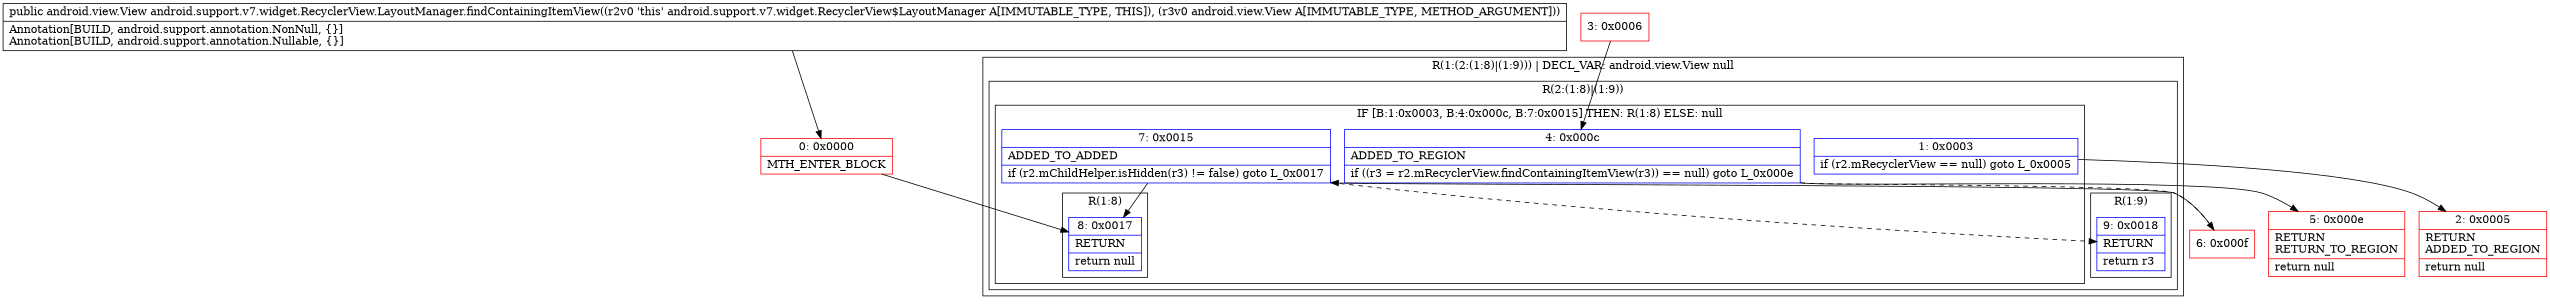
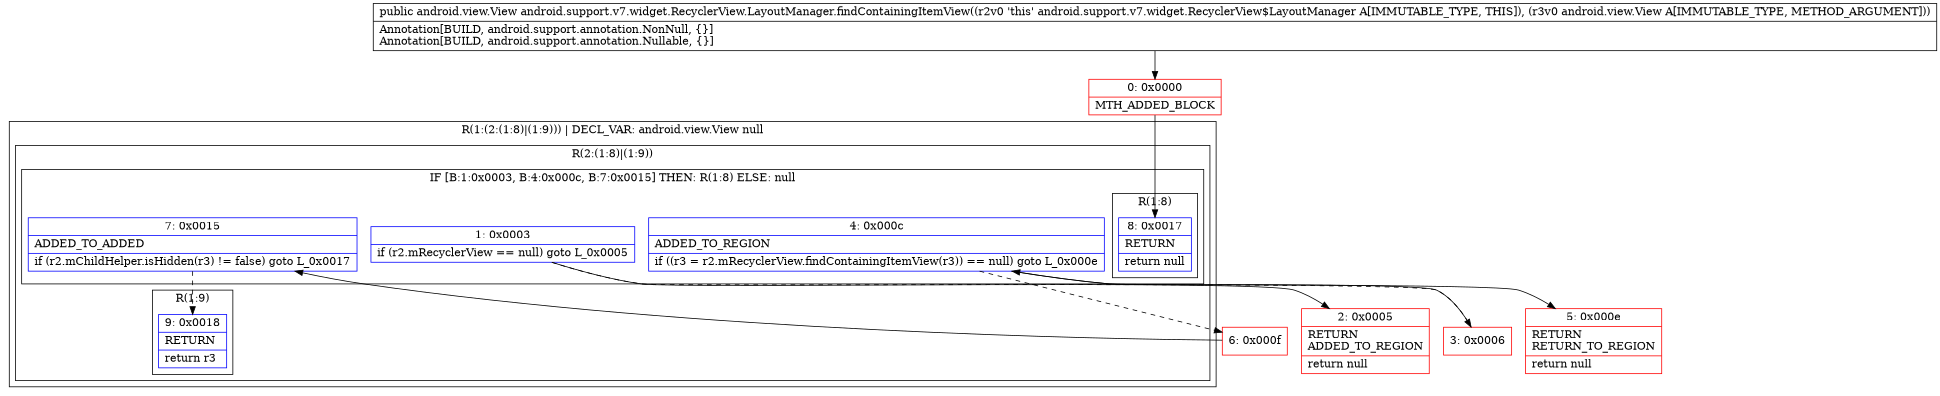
(827, 165) -> (1155, 106)
(1137, 198) -> none
none -> (1015, 285)
